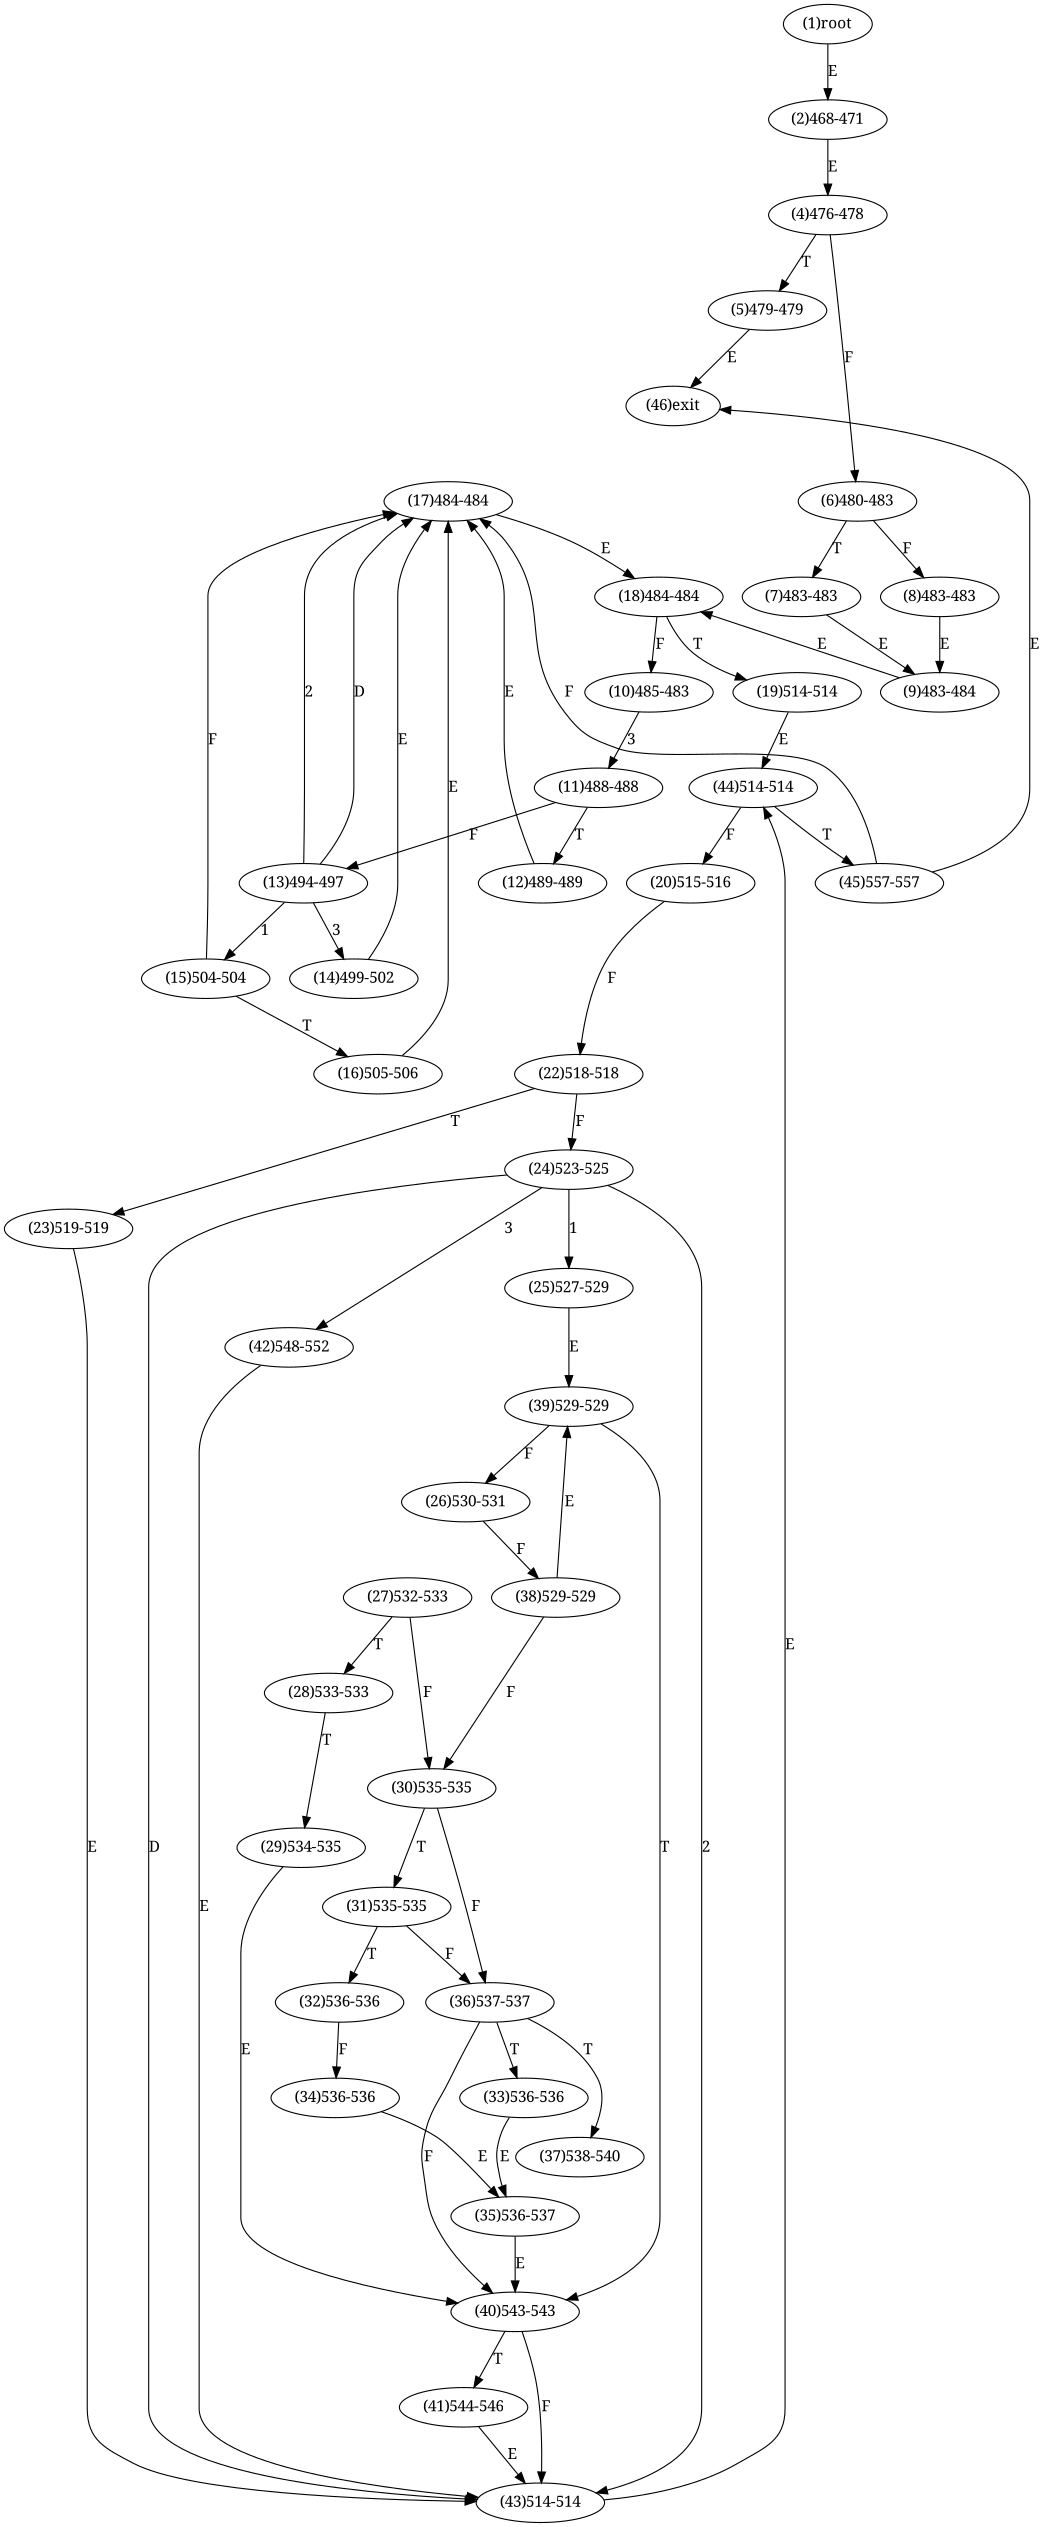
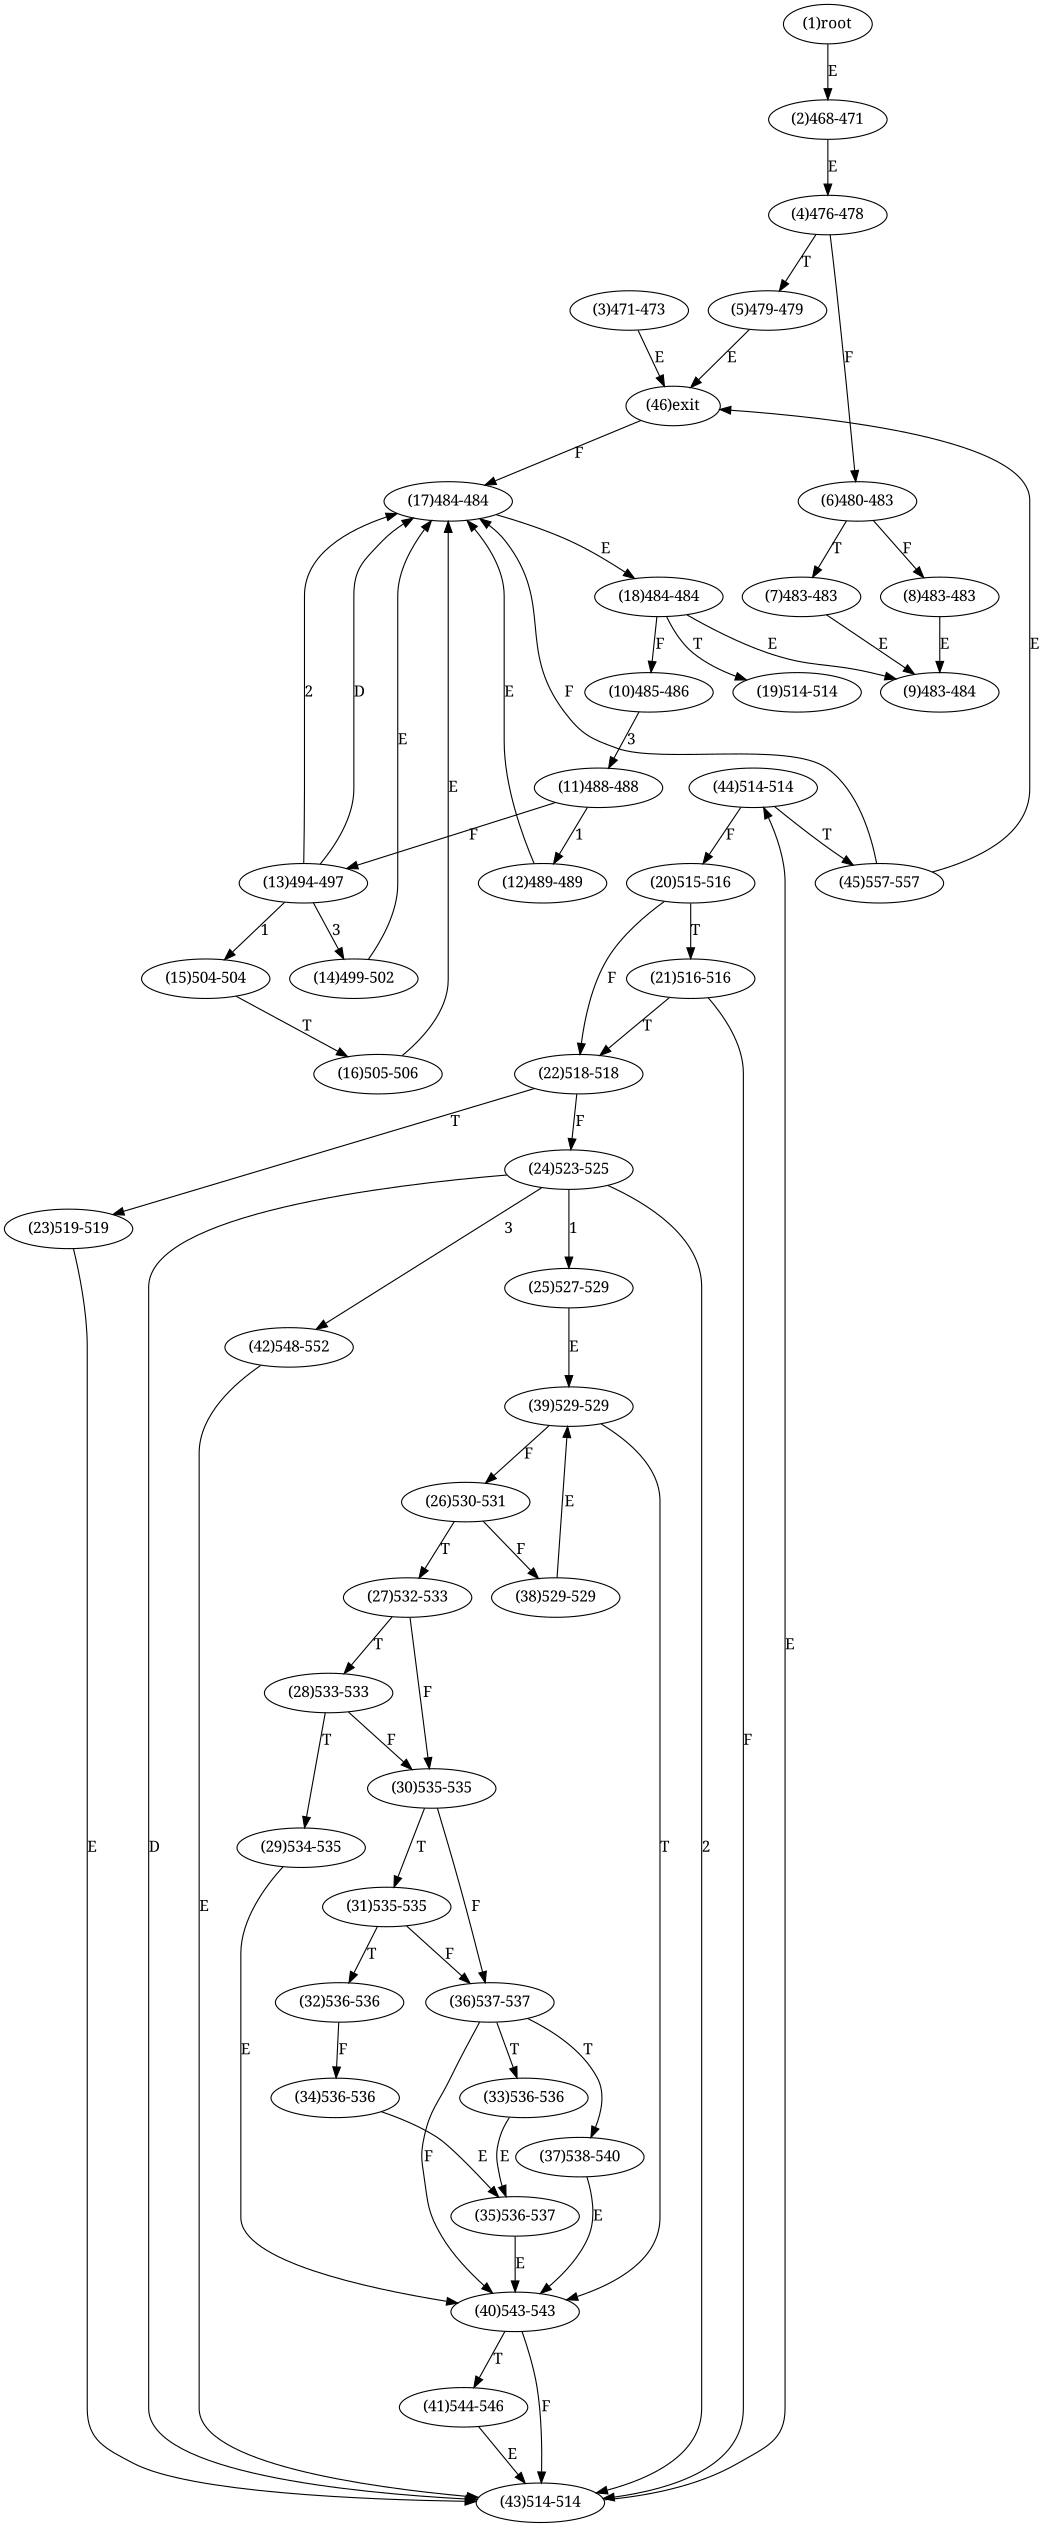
none -> (629, 311)
(805, 647) -> (782, 657)
(208, 677) -> (568, 451)
(649, 692) -> (649, 692)
(778, 735) -> none
(579, 836) -> (579, 836)
none -> (691, 979)
none -> (440, 1545)
(497, 1688) -> (376, 1737)
none -> (588, 2238)
